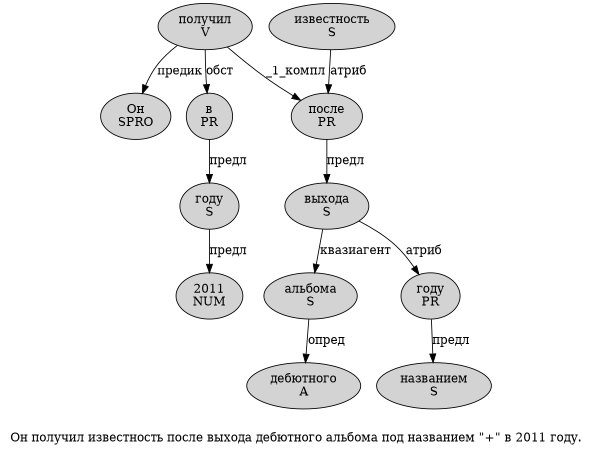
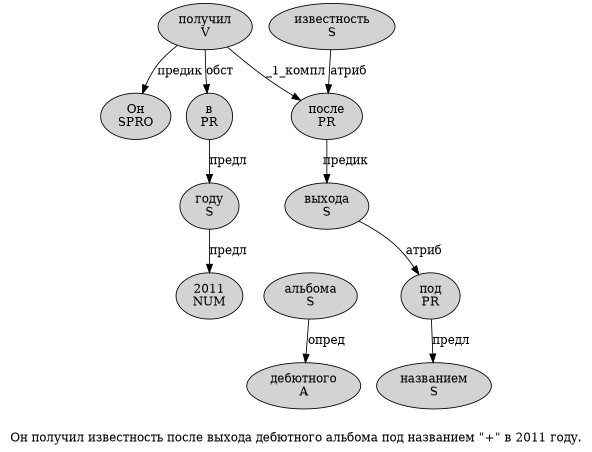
(346, 161) -> (346, 161)
(319, 247) -> none
(431, 296) -> (431, 296)
